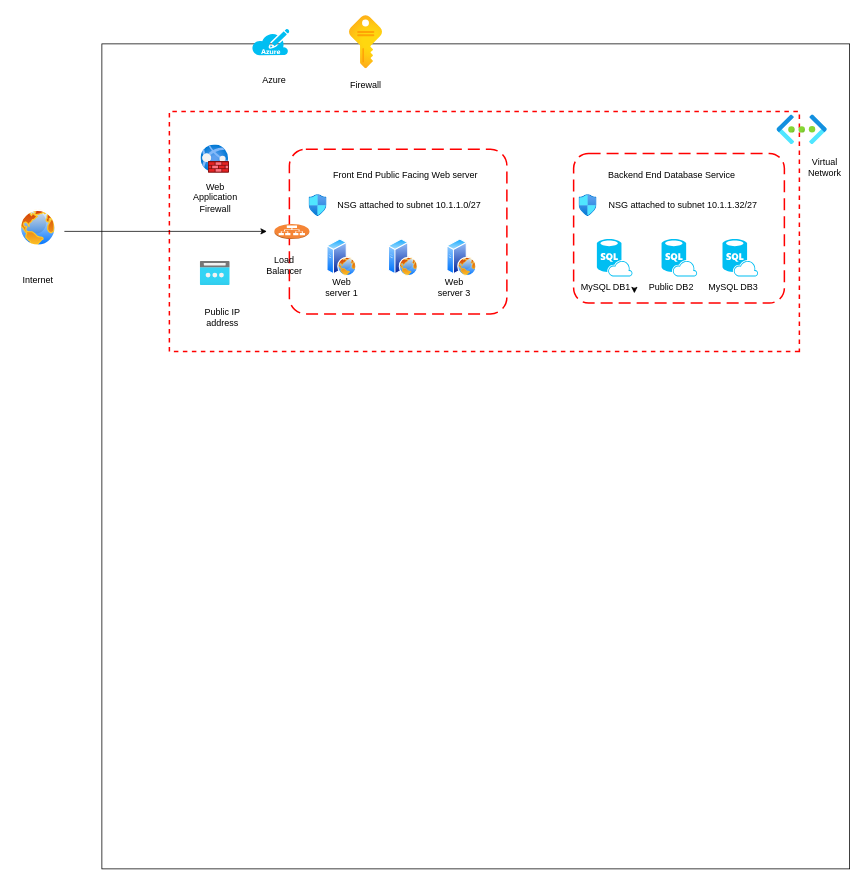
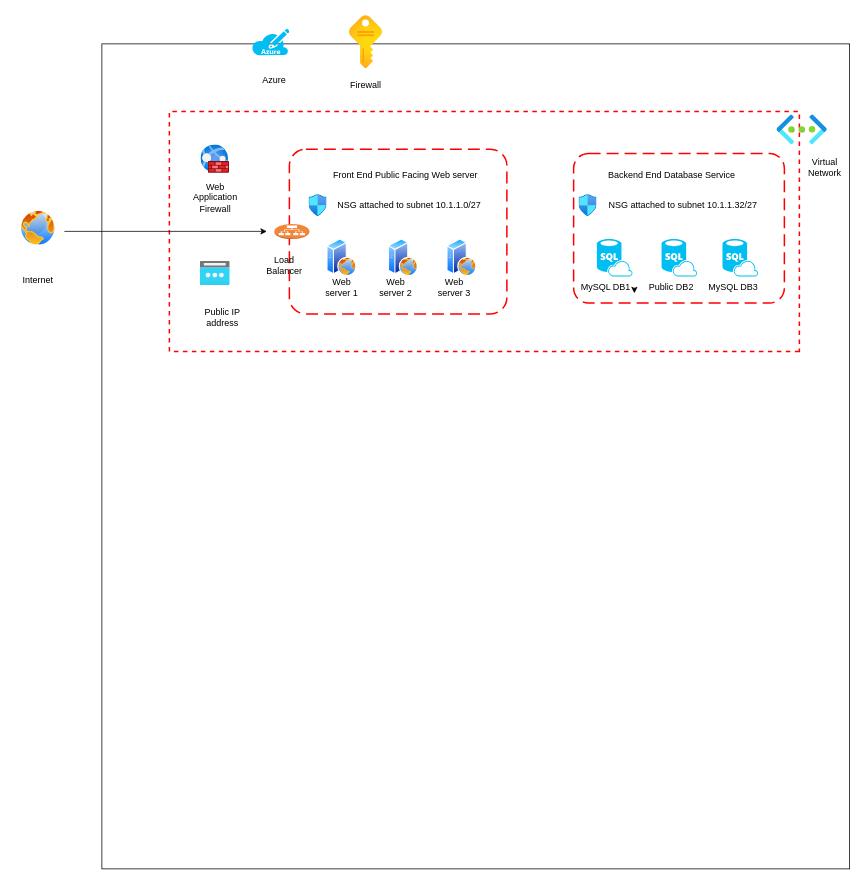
none -> (396, 288)
